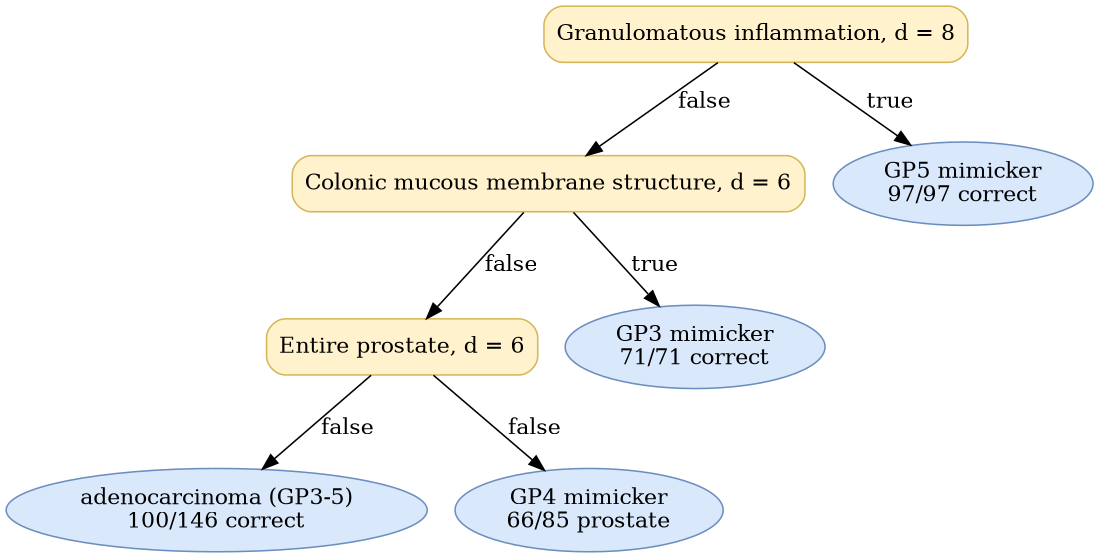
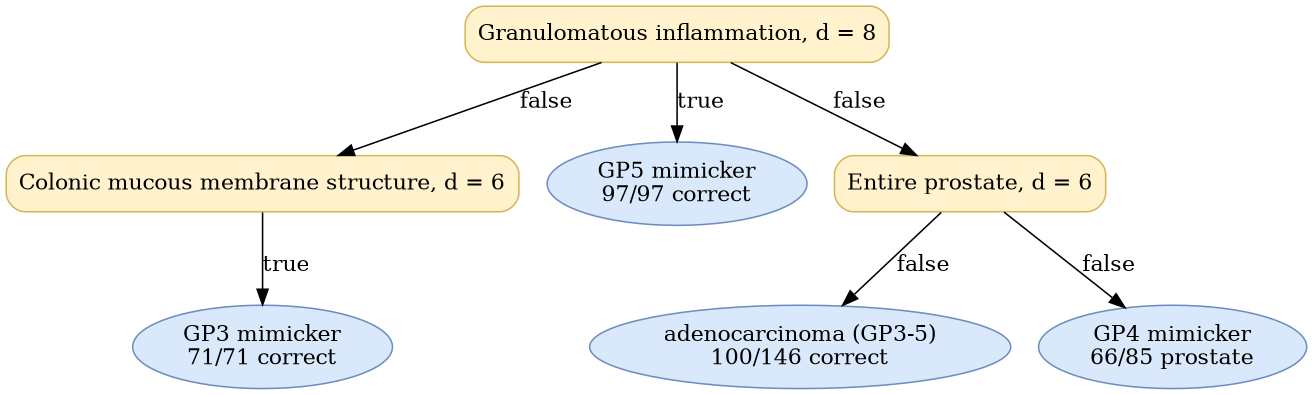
(481, 260) -> (817, 106)
